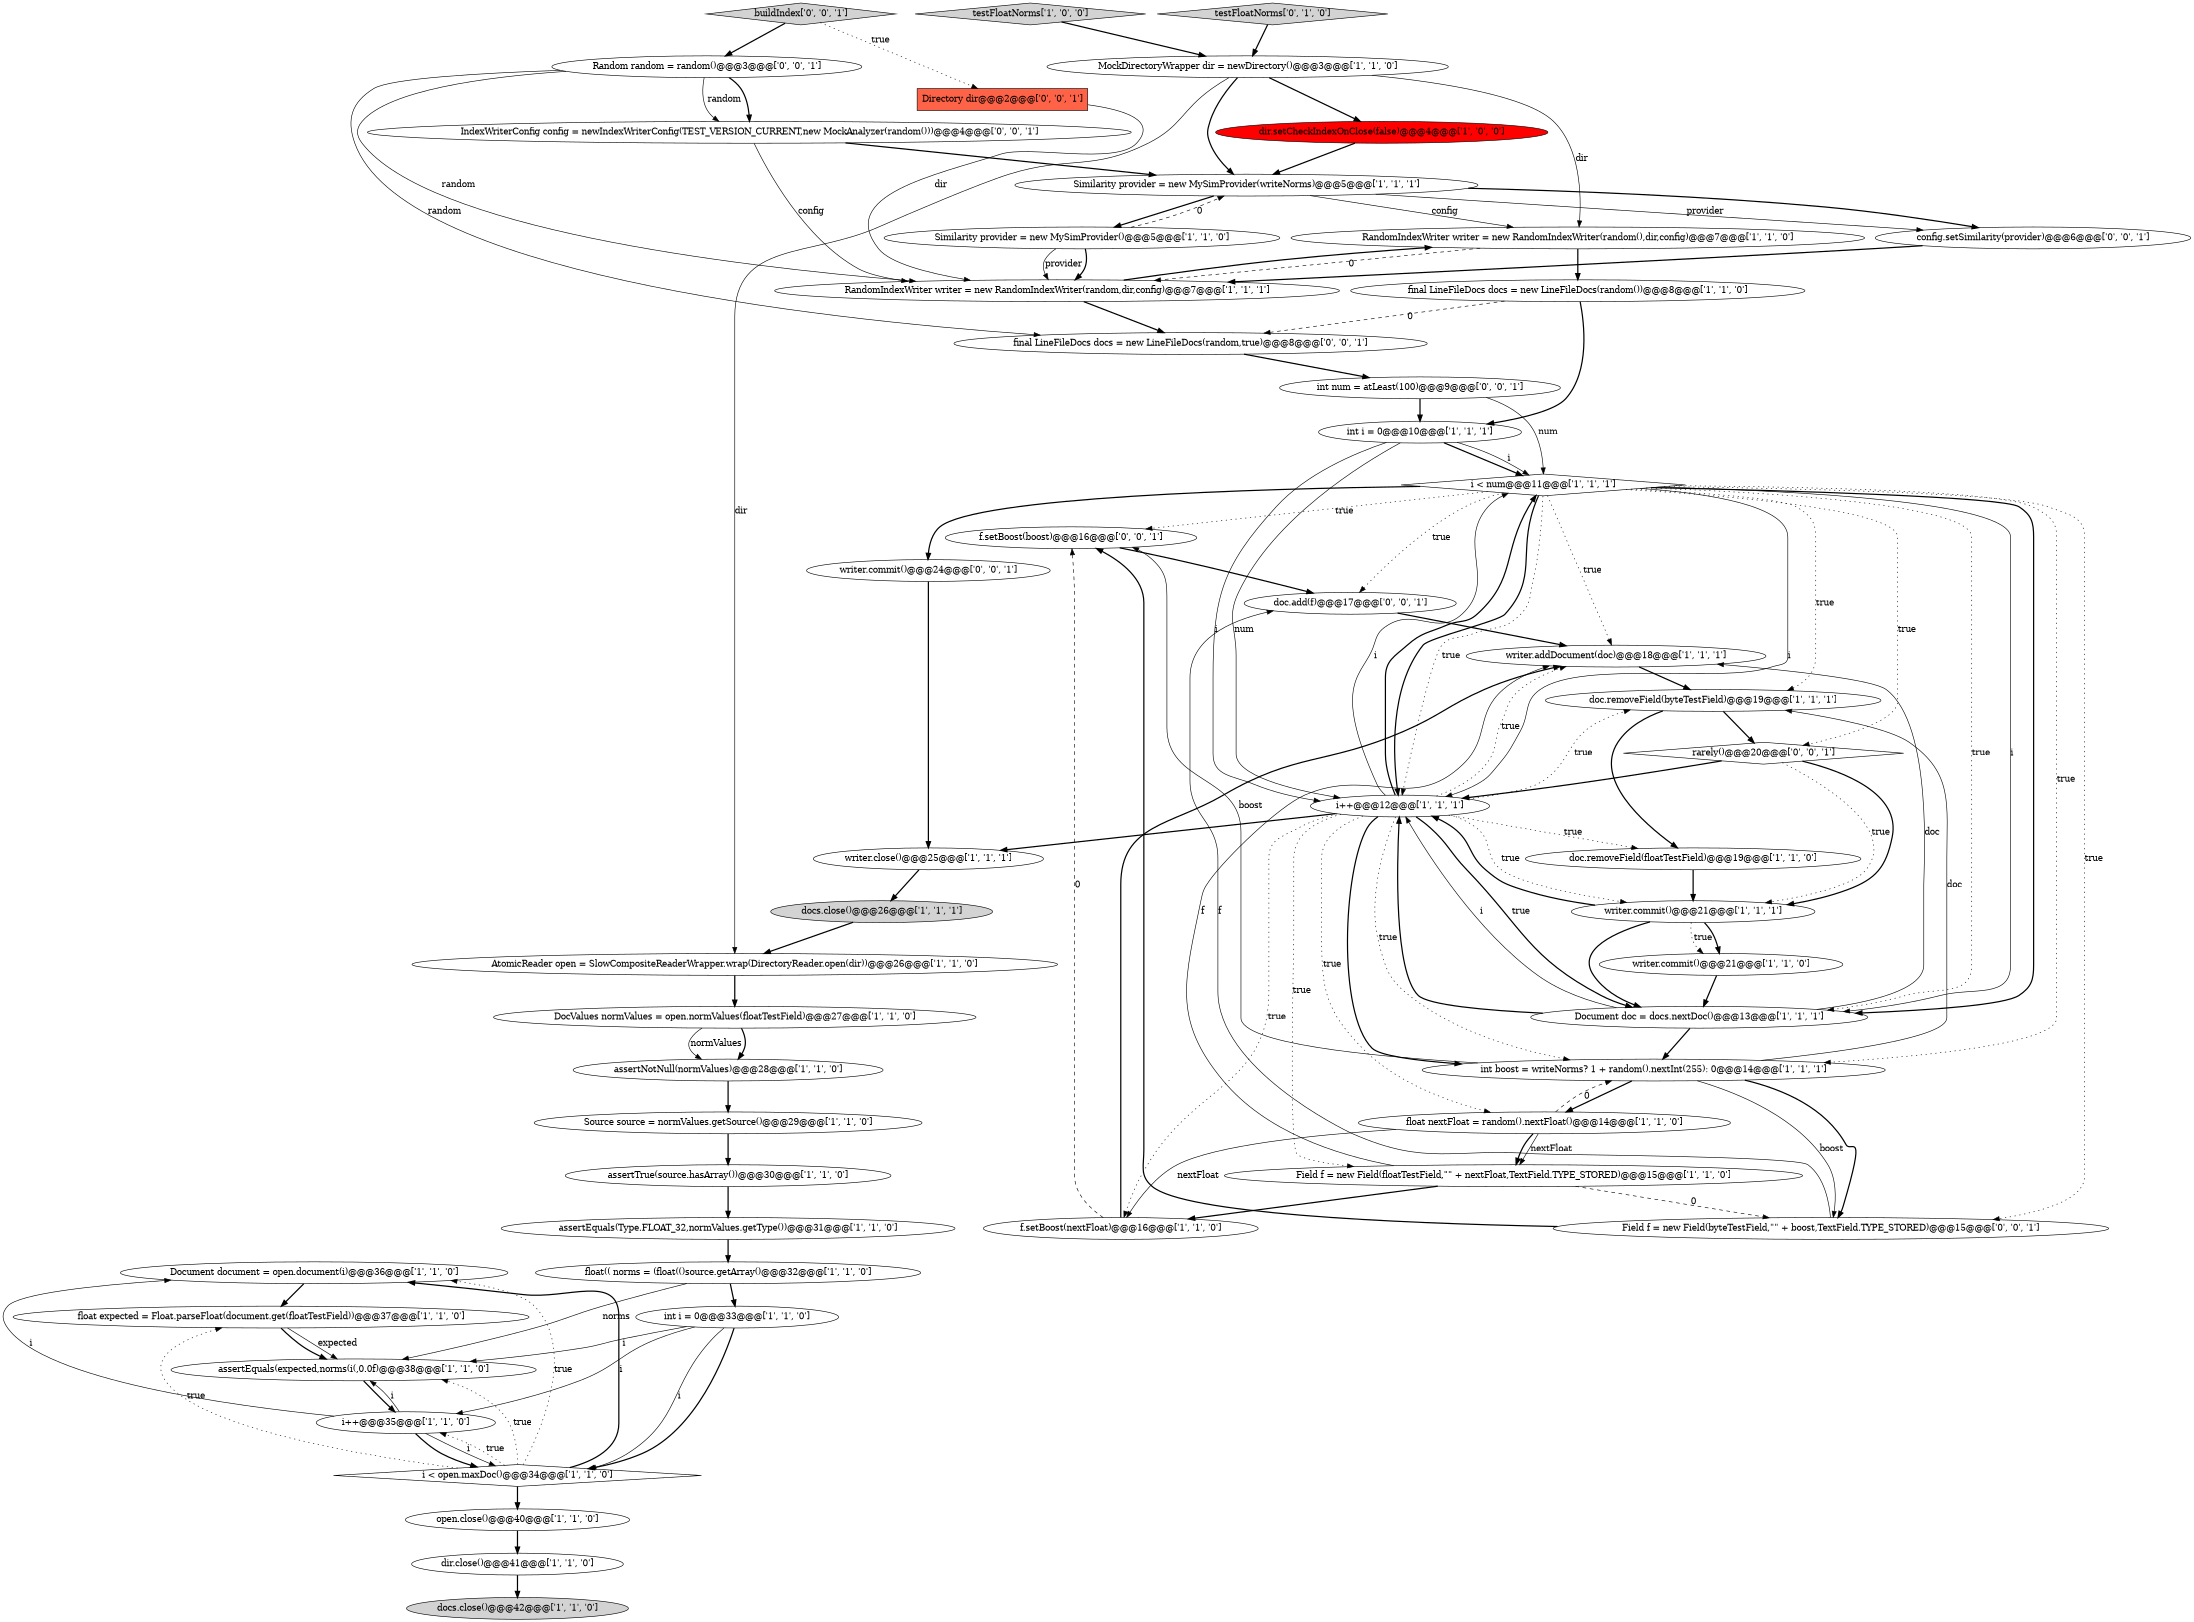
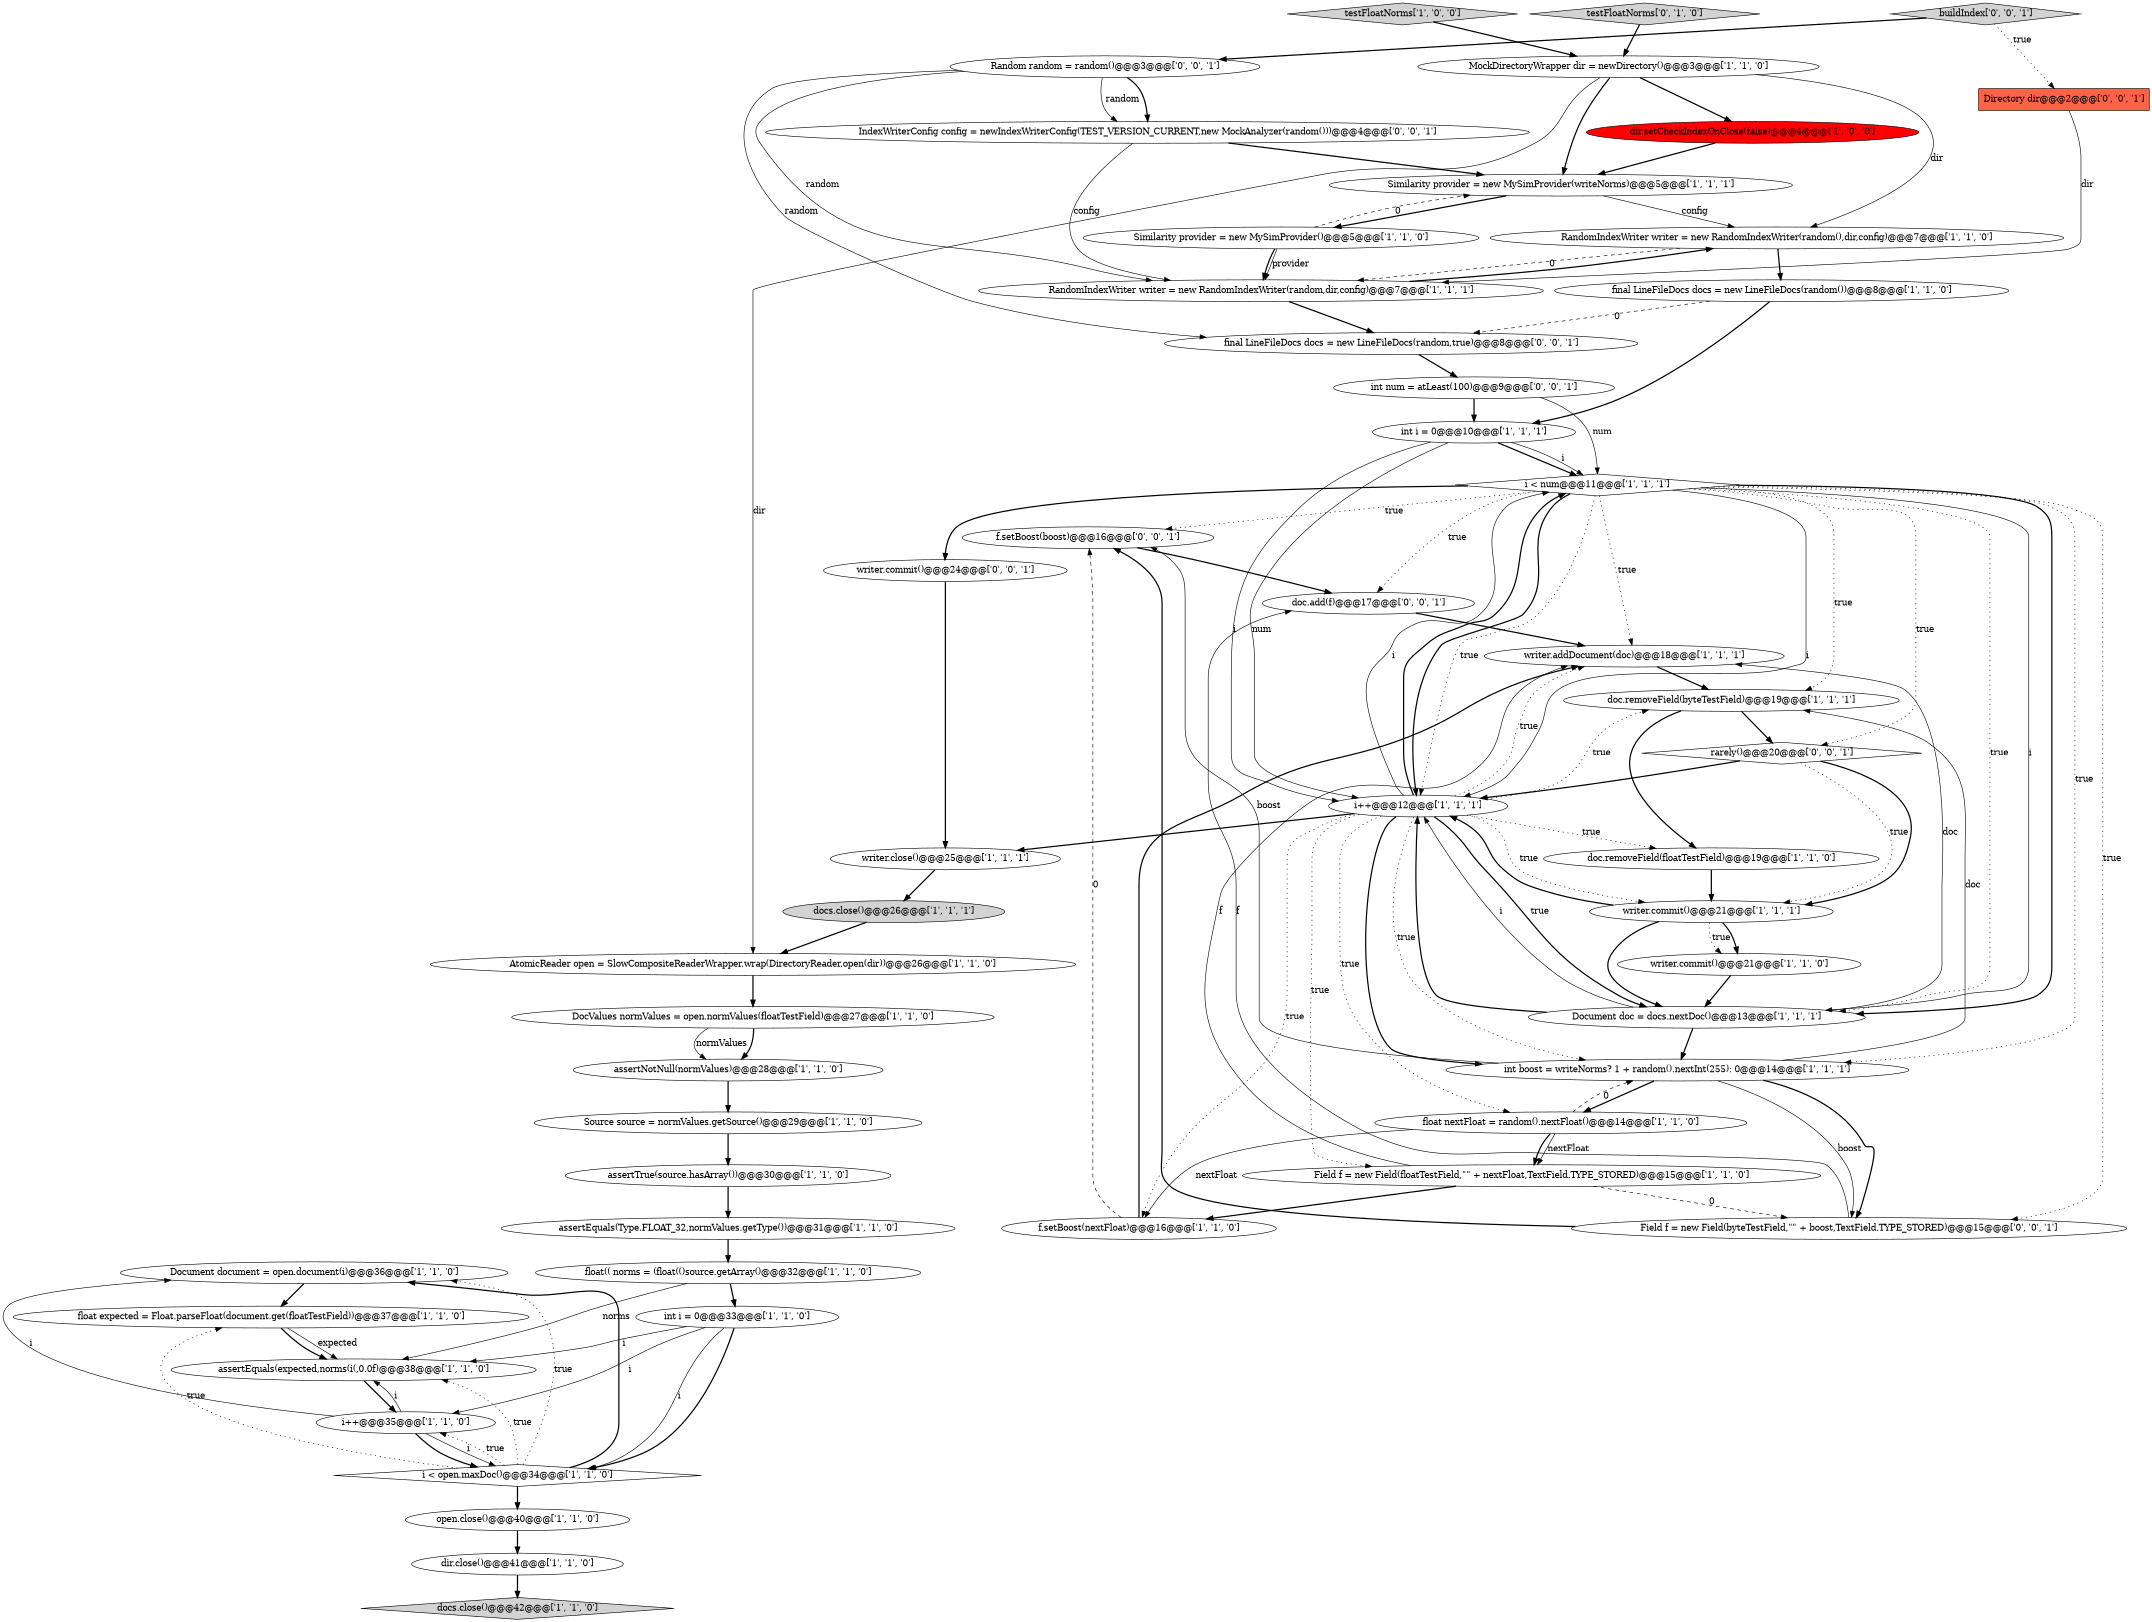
(2033, 238) -> none
(517, 1608) -> (517, 1608)
